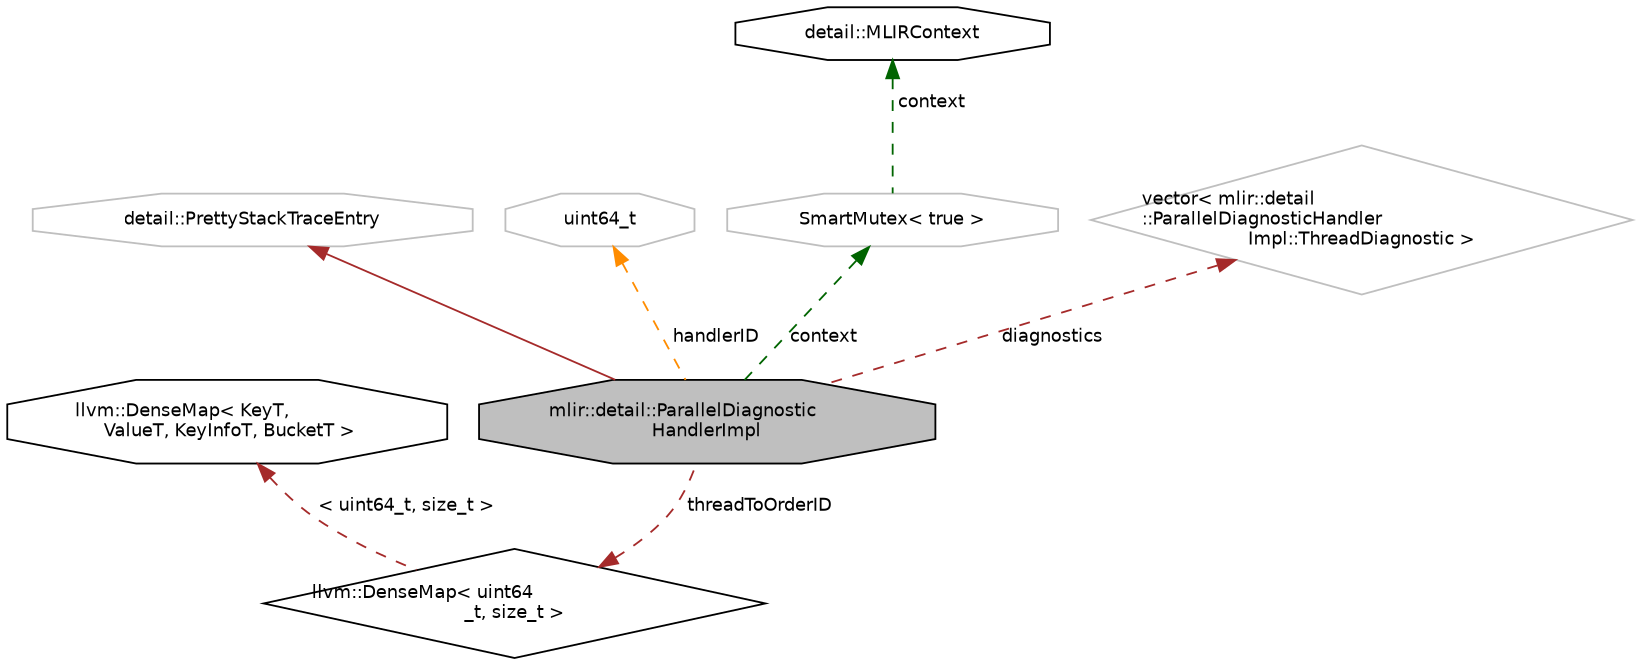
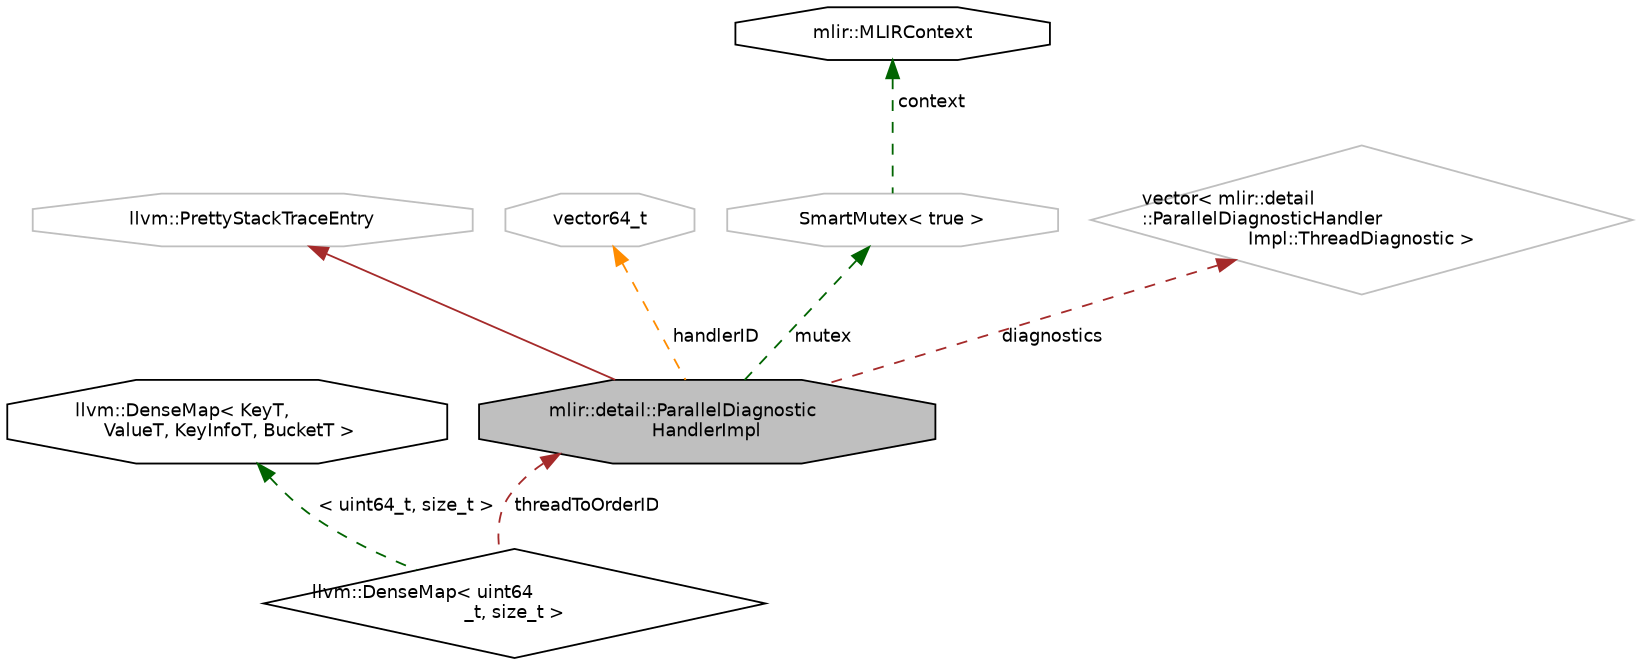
(893, 34) -> (893, 34)
(253, 220) -> (253, 220)
(600, 220) -> (600, 220)
(821, 337) -> (821, 337)
(665, 519) -> (506, 500)
(338, 532) -> (338, 532)
